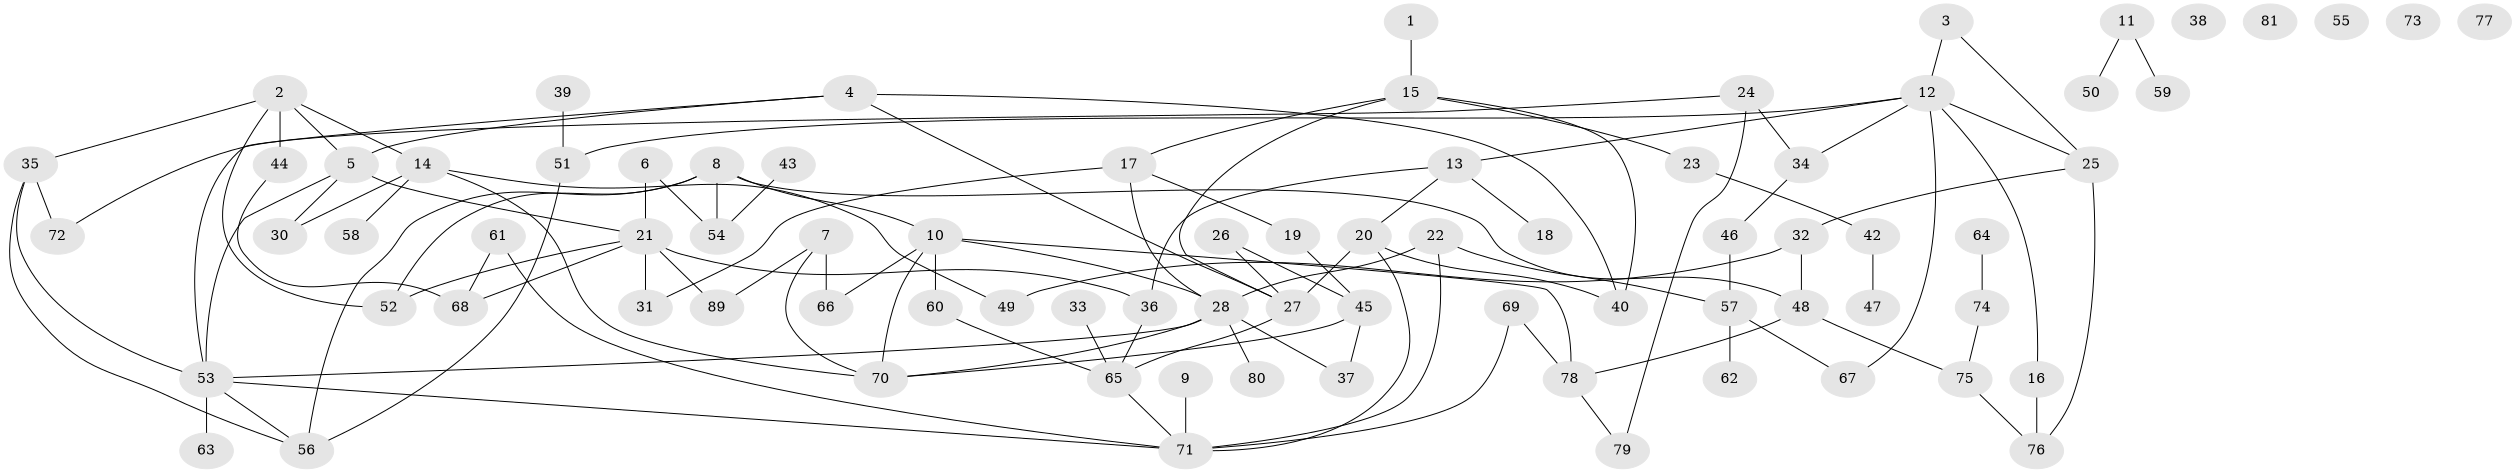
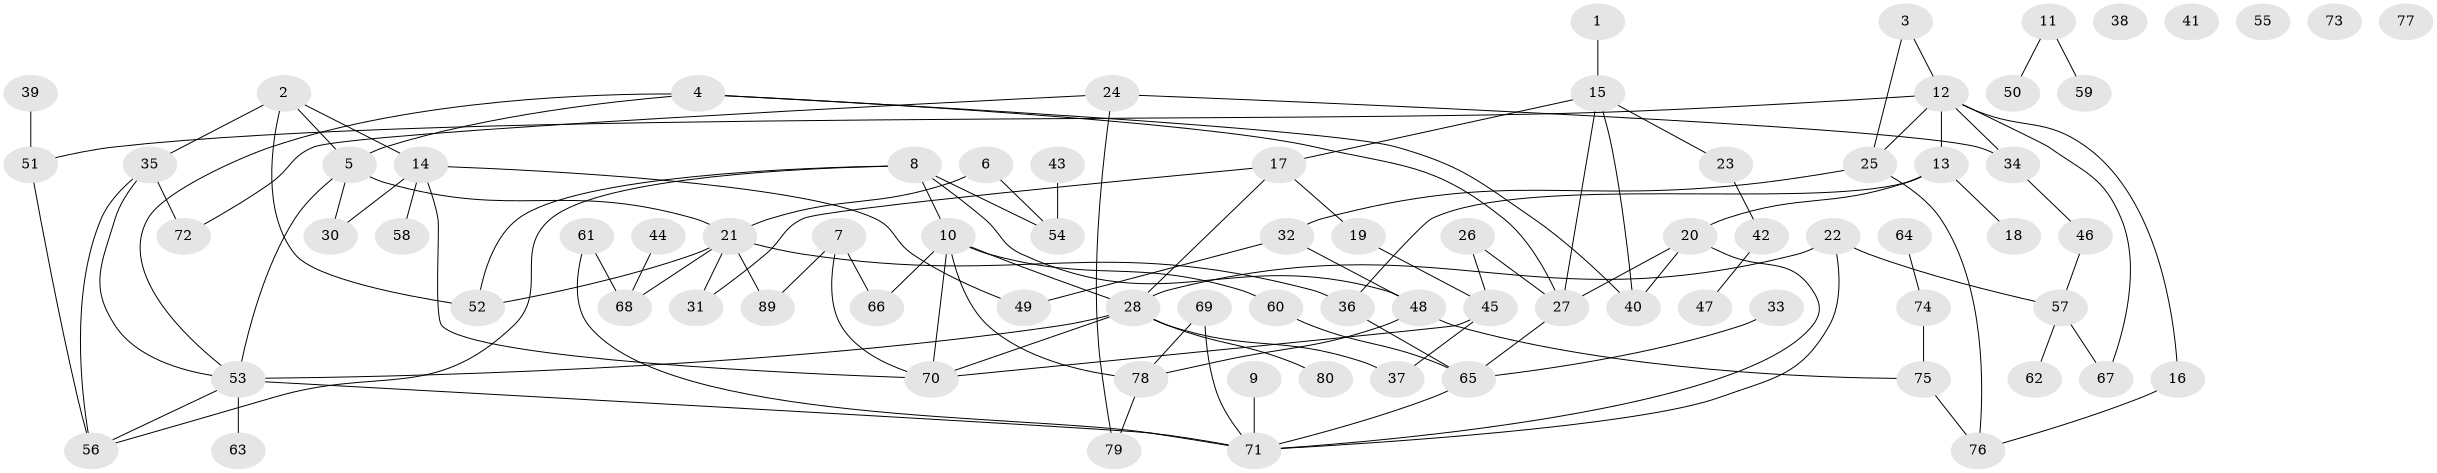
(2270, 22) -> (2192, 22)
(280, 129) -> none
